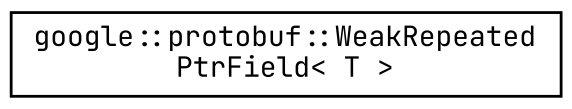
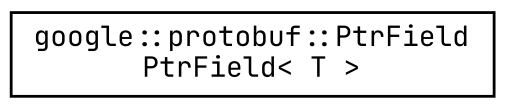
(286, 54) -> (253, 54)
